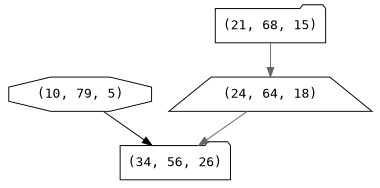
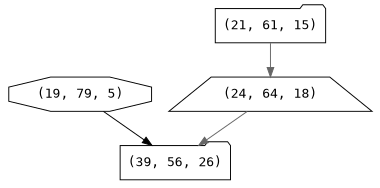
(270, 26) -> (270, 26)
(80, 94) -> (80, 94)
(175, 163) -> (175, 163)
